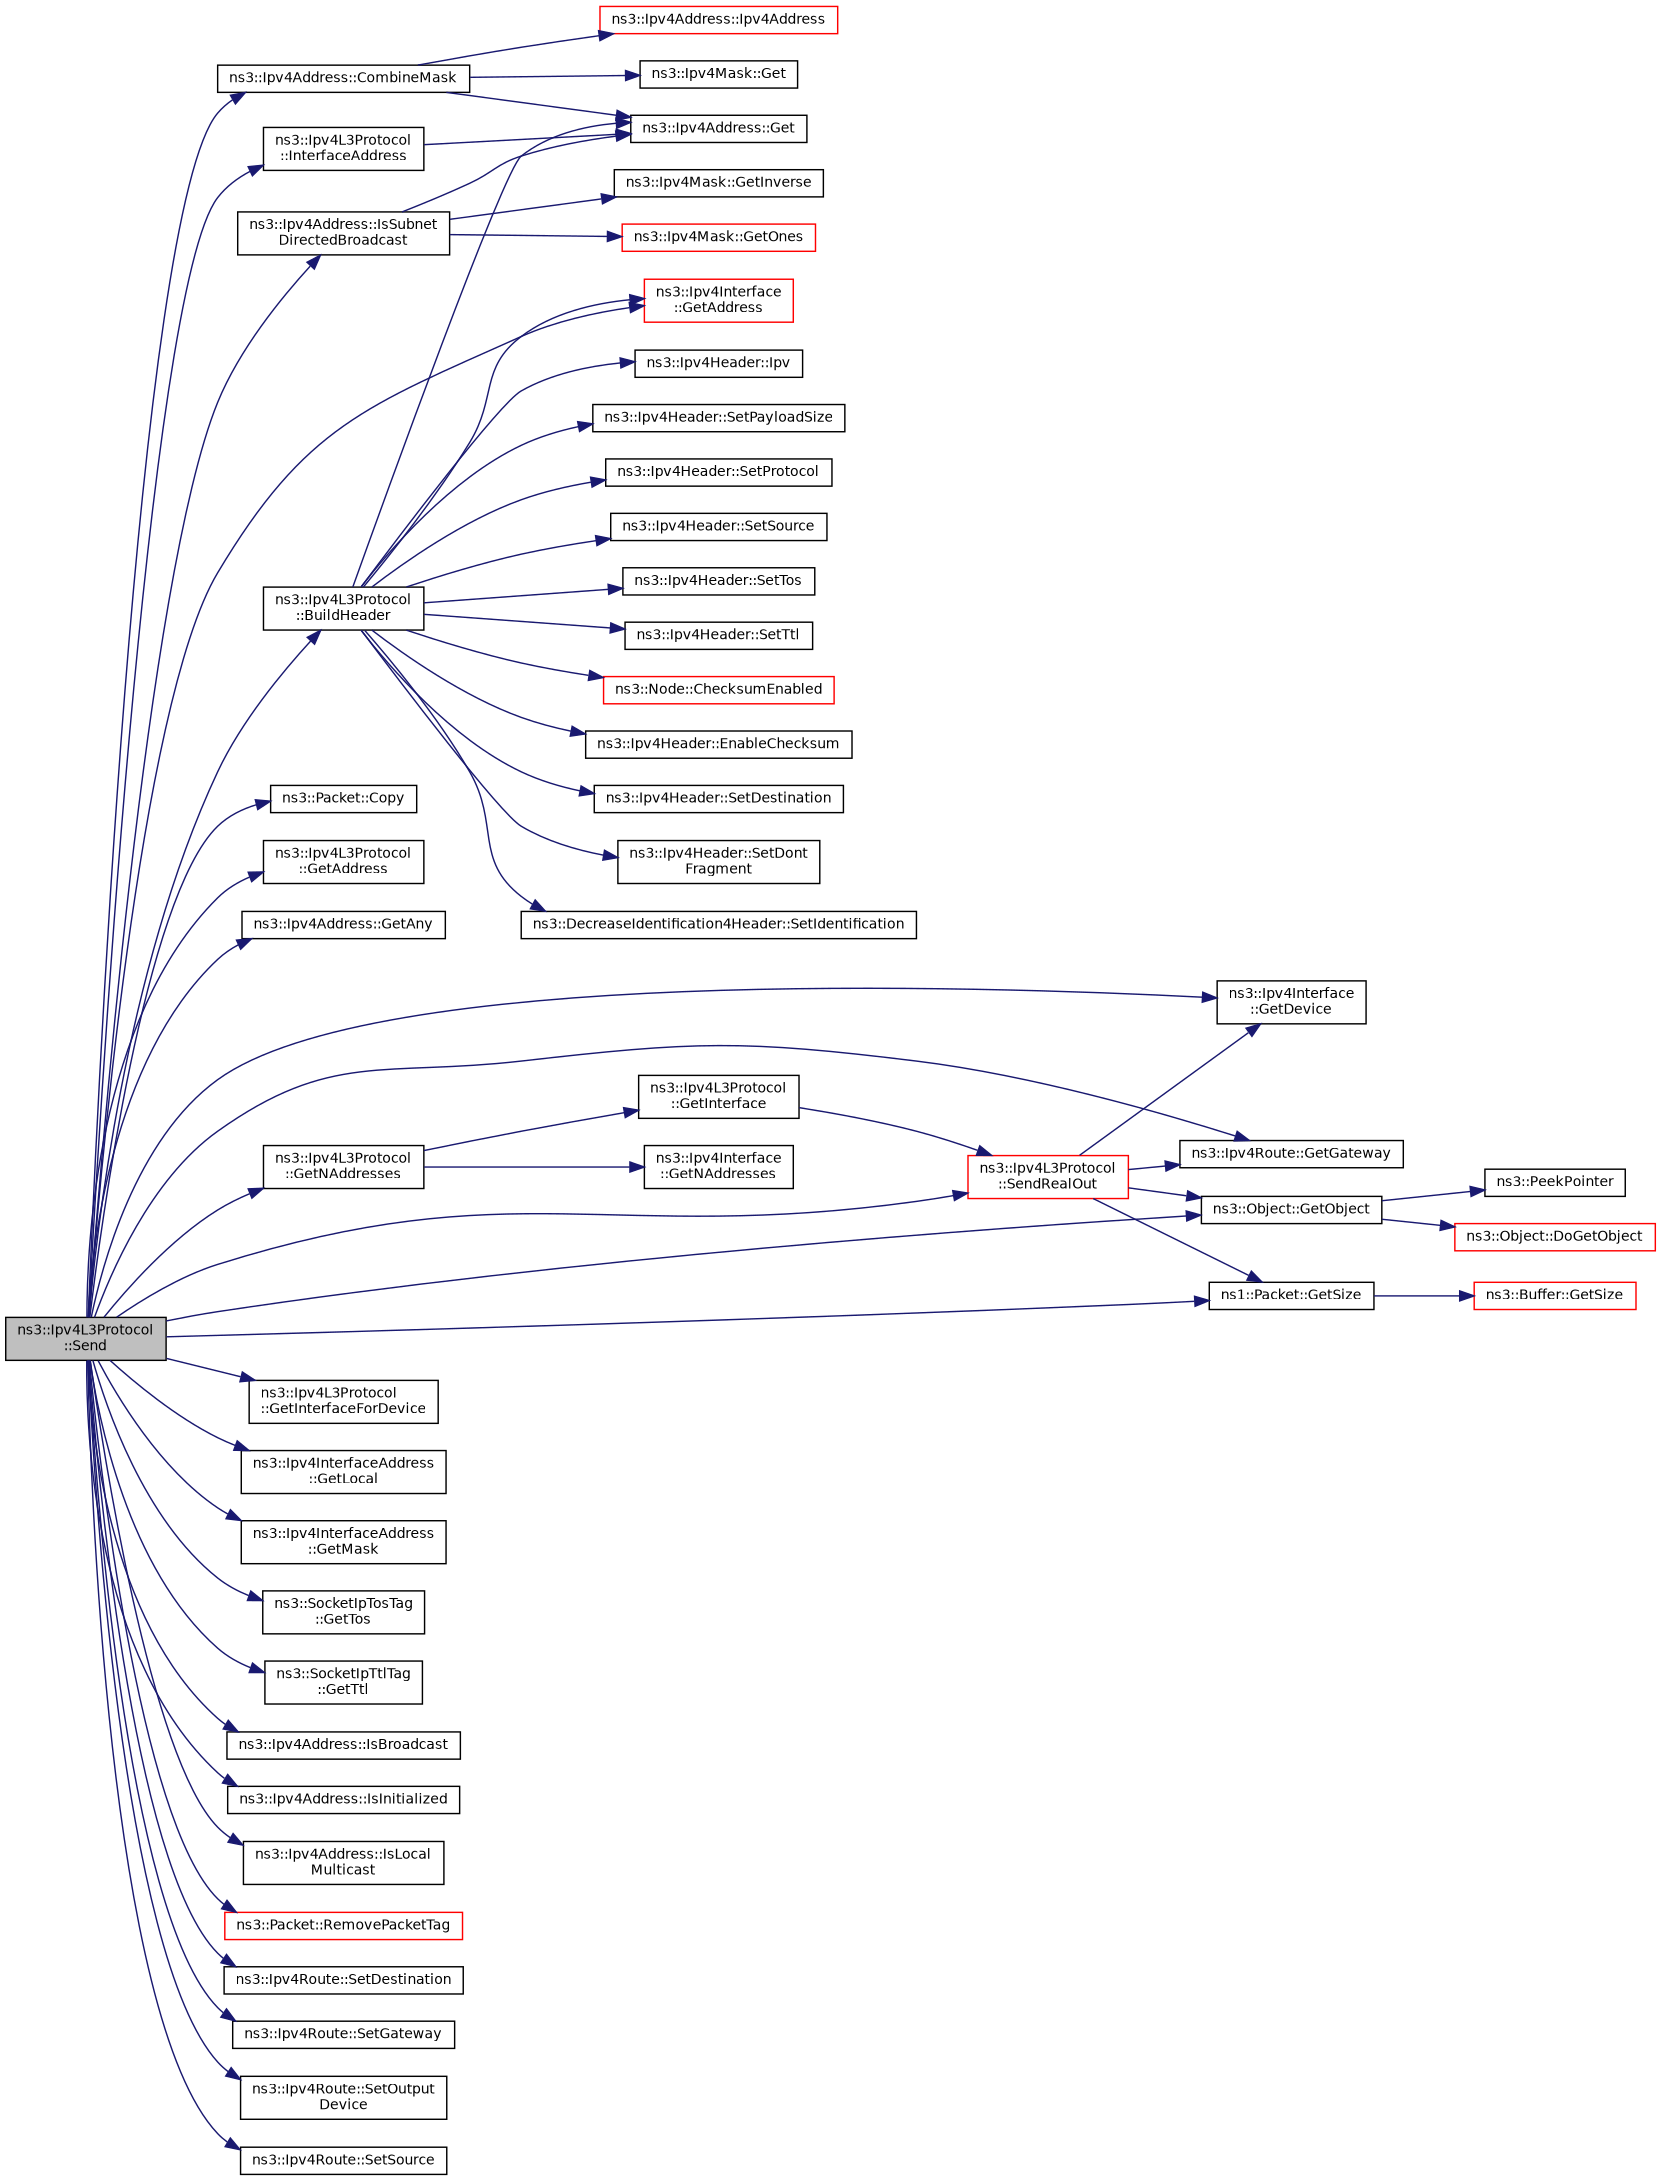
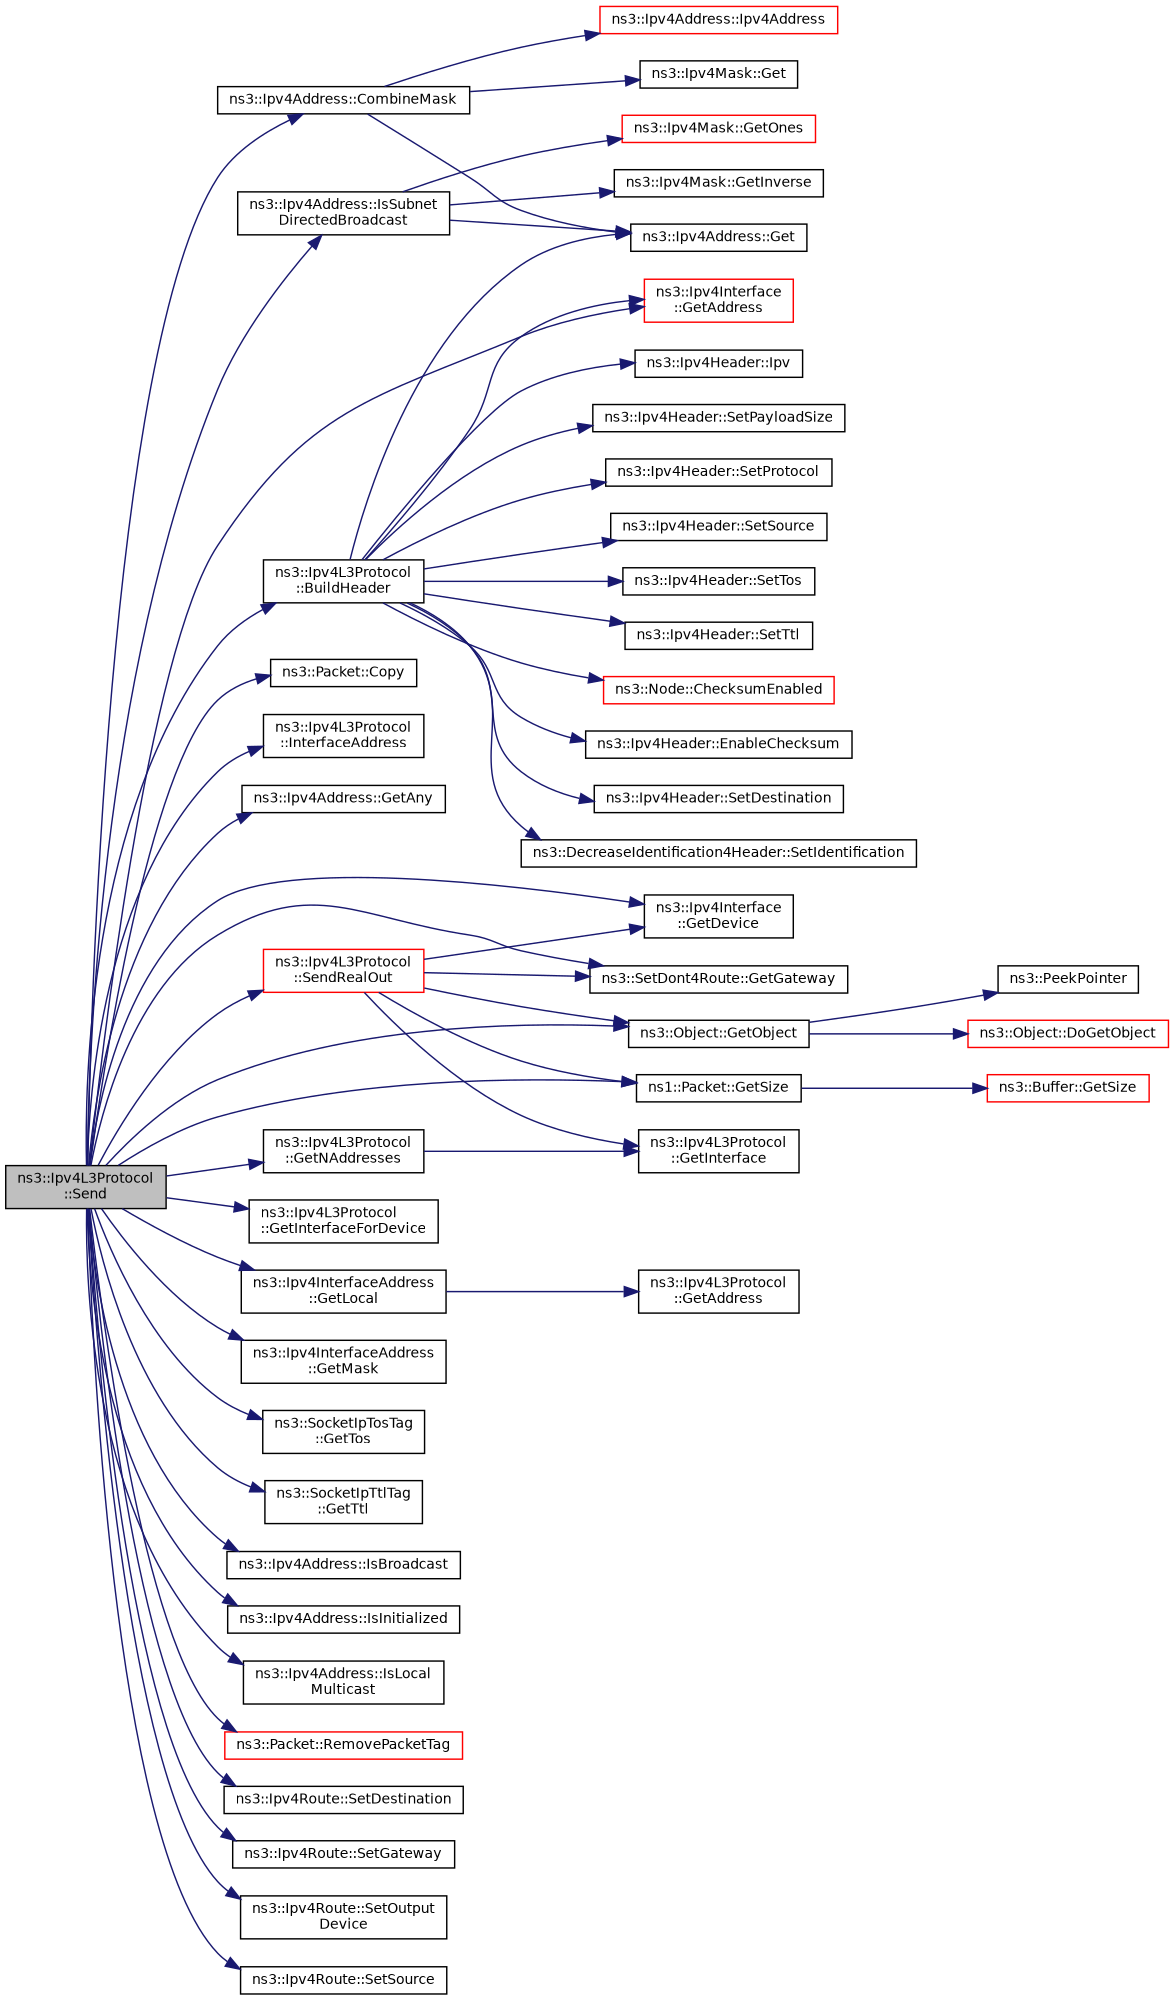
(520, 139) -> none
(719, 862) -> none
(162, 975) -> (535, 1292)
(889, 1125) -> (480, 1092)
(1292, 1154) -> (719, 979)
(719, 1167) -> none
